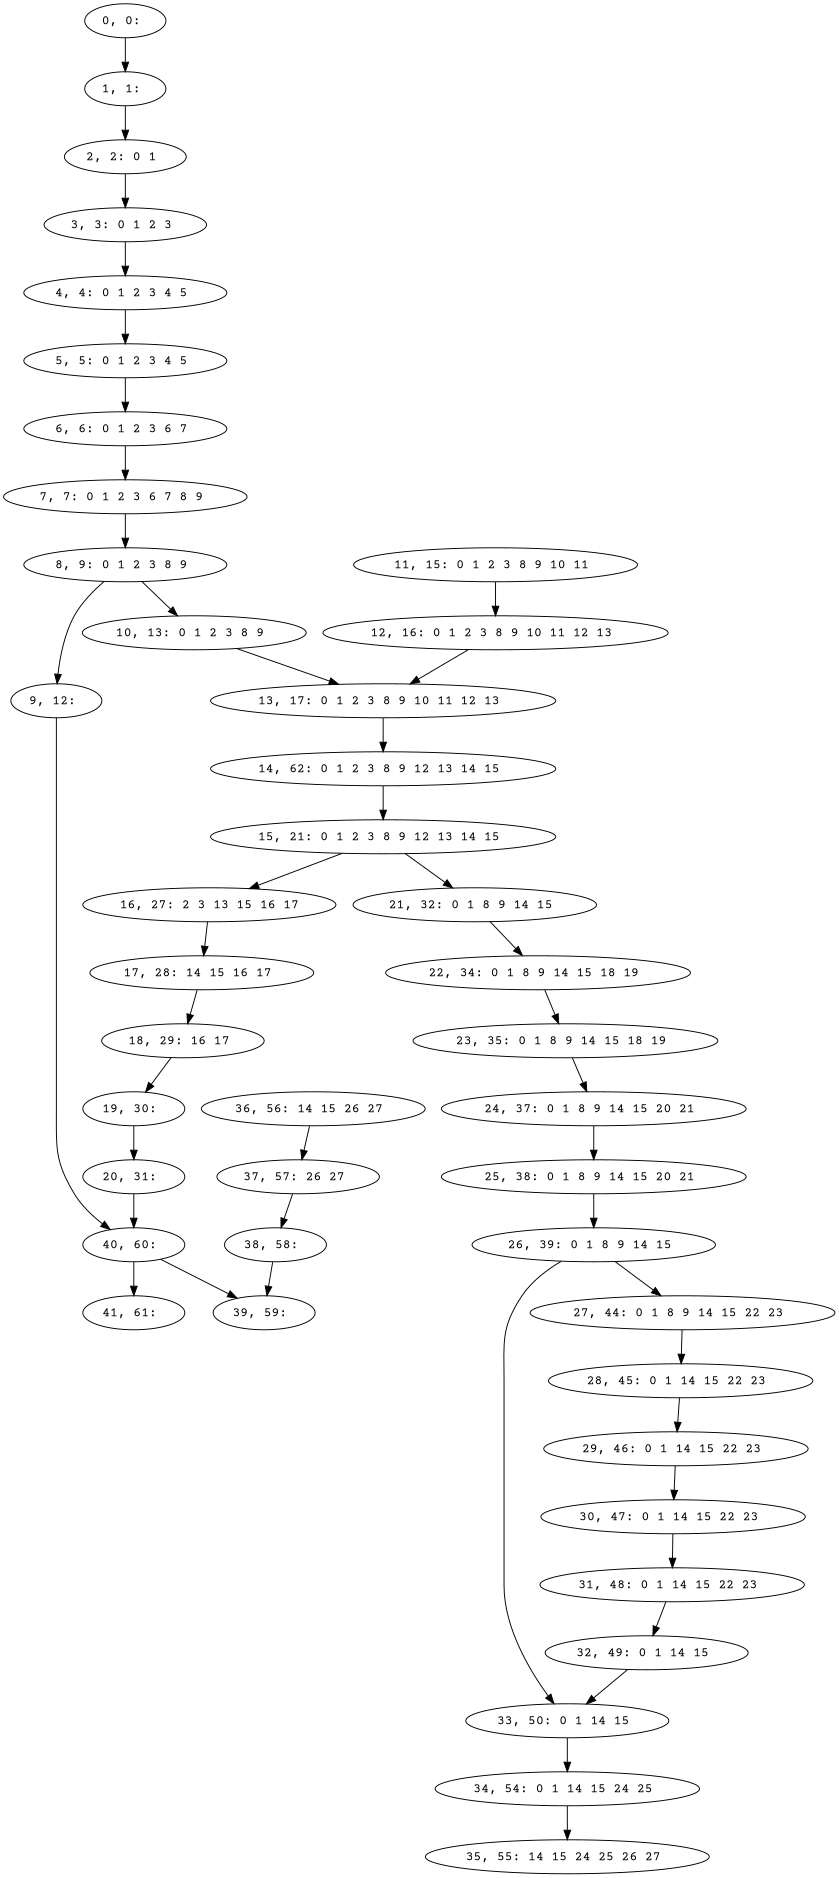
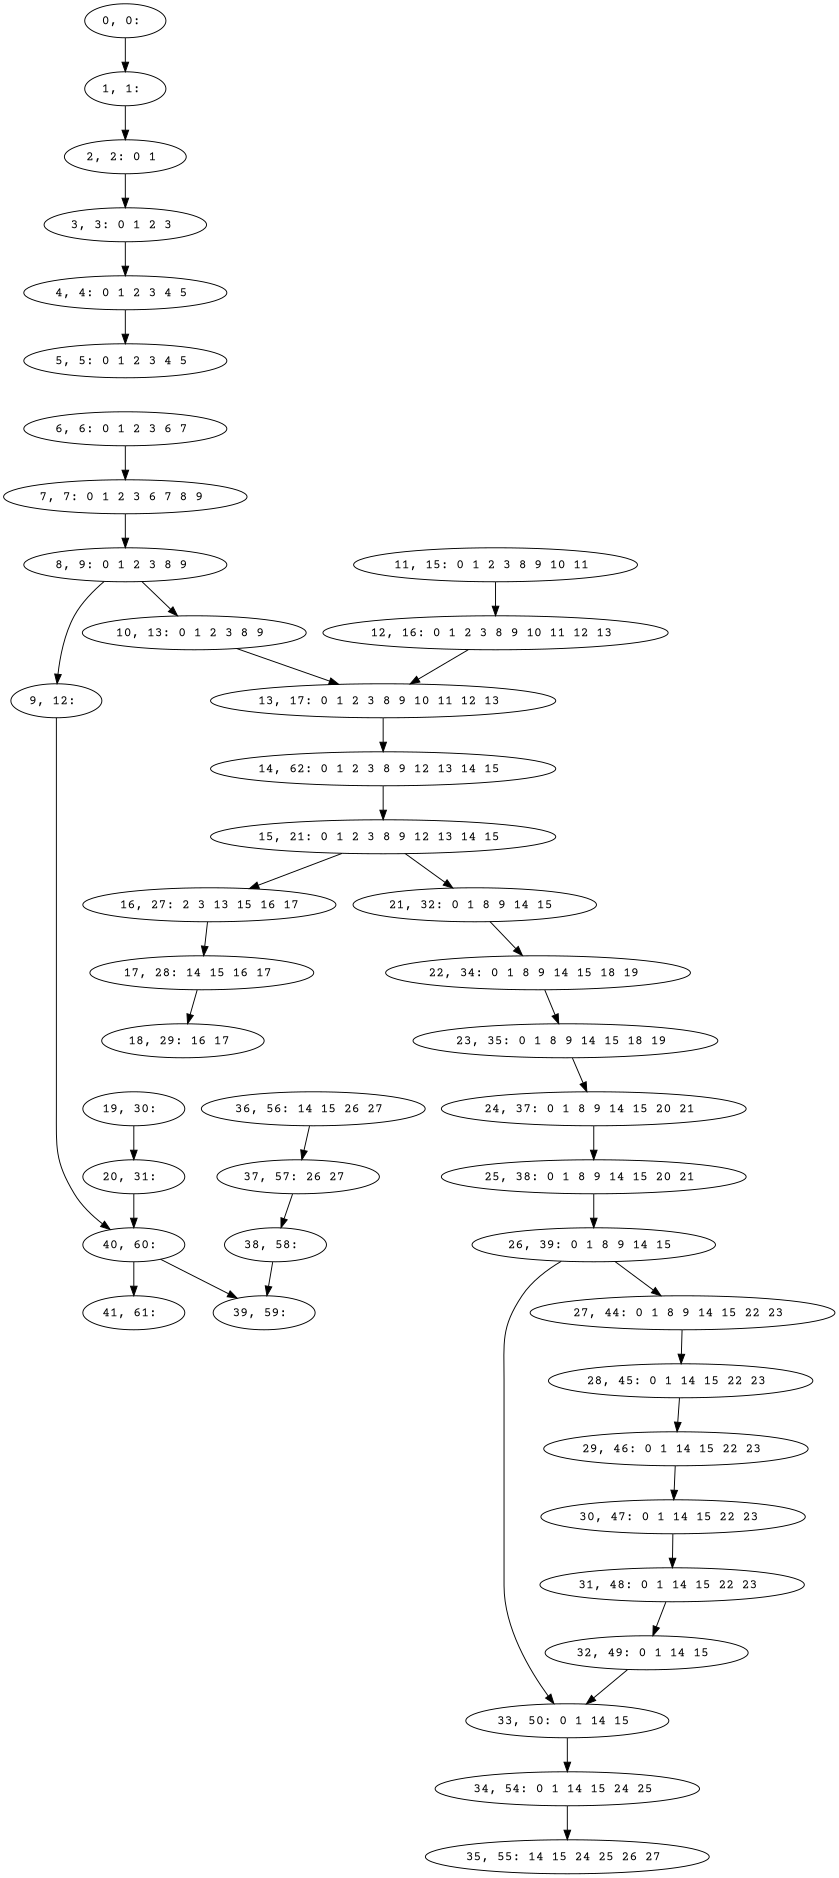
(125, 390) -> none
(161, 1071) -> none
